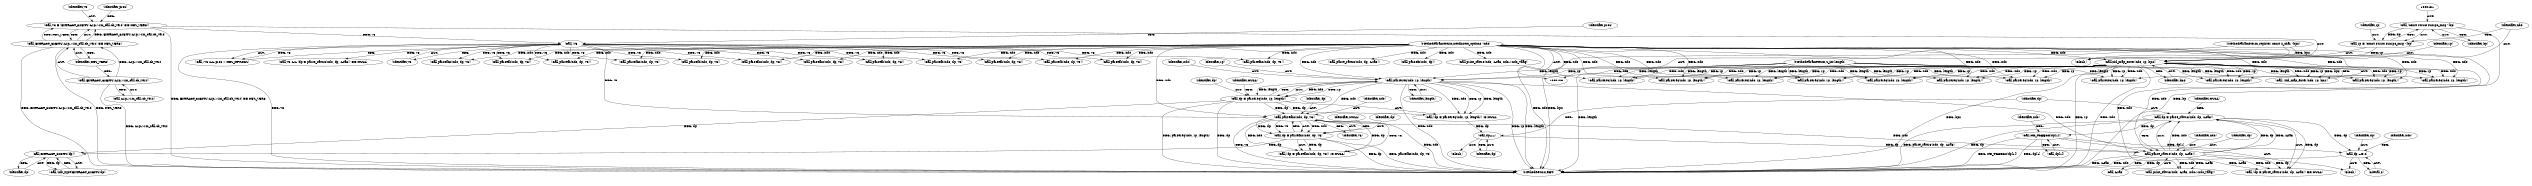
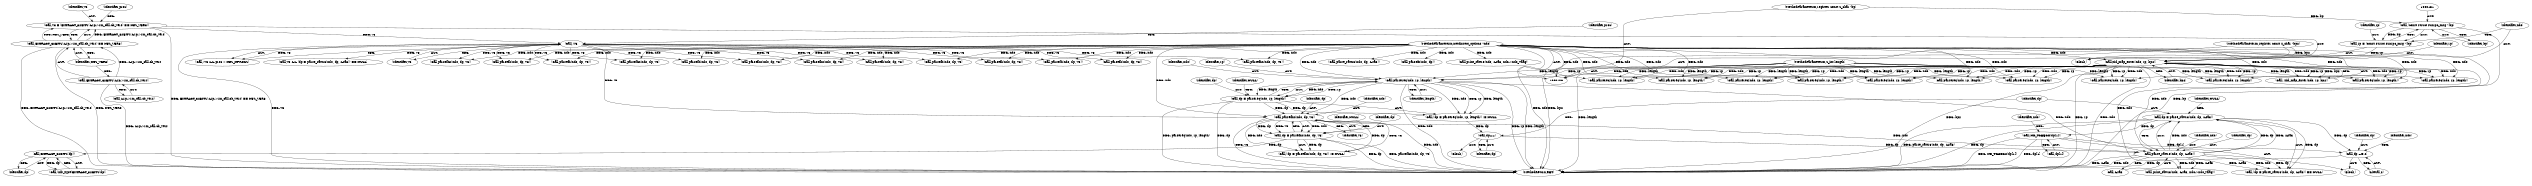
none -> (1821, 7)
none -> (1676, 66)
(654, 127) -> none
